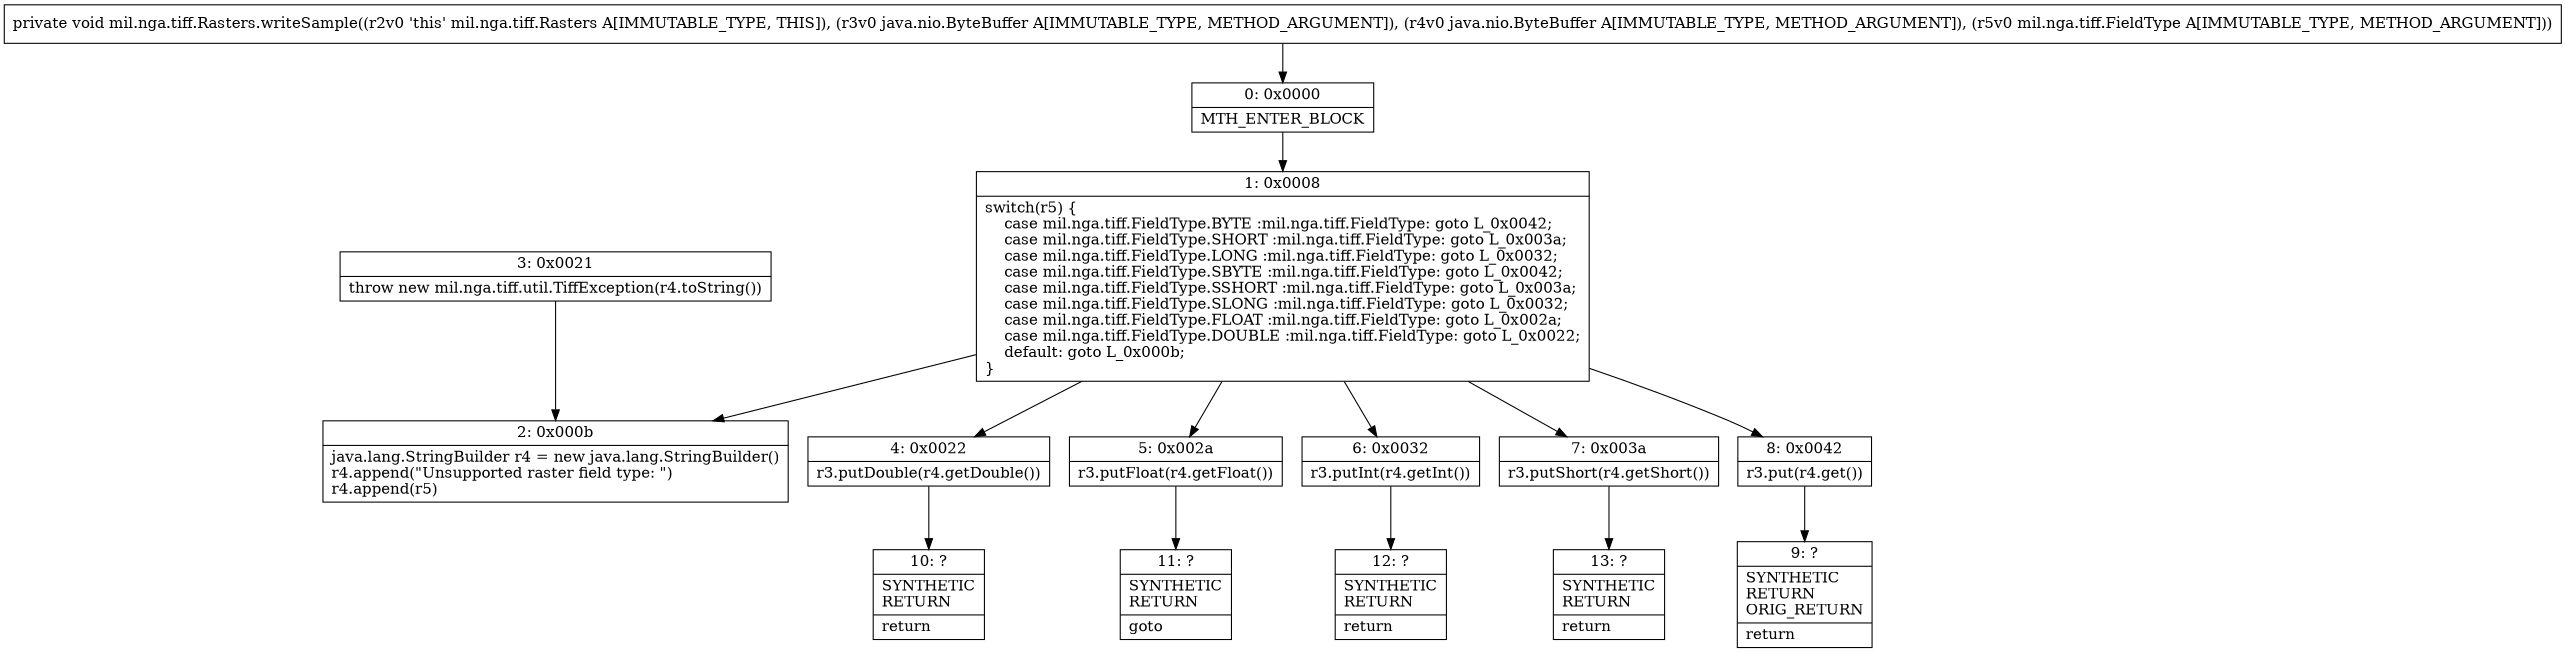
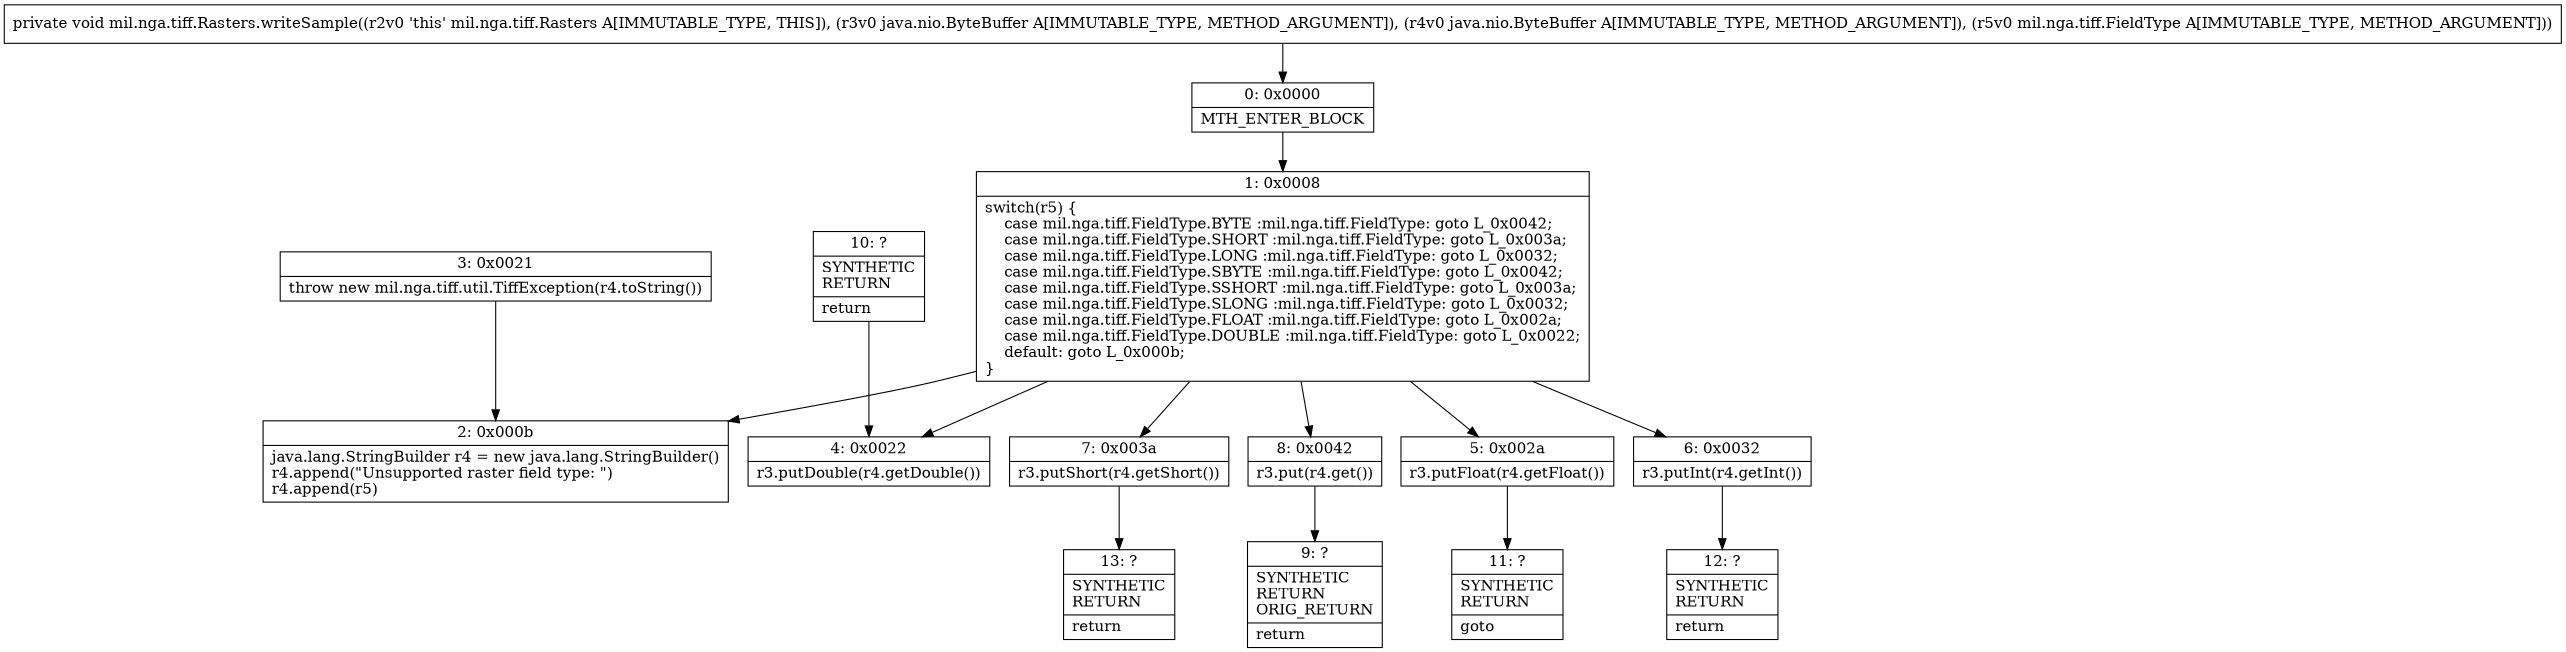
(929, 512) -> (869, 374)
